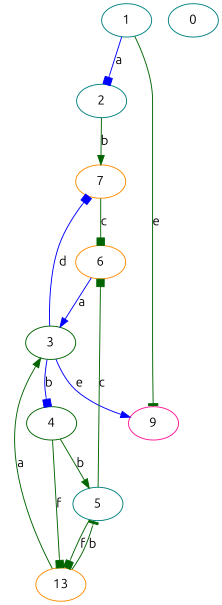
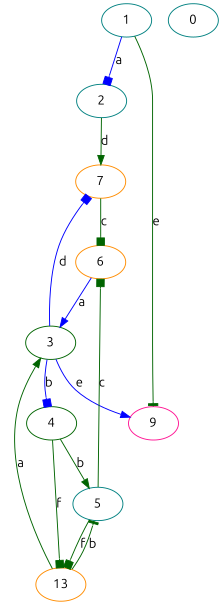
(105, 141) -> (105, 141)
